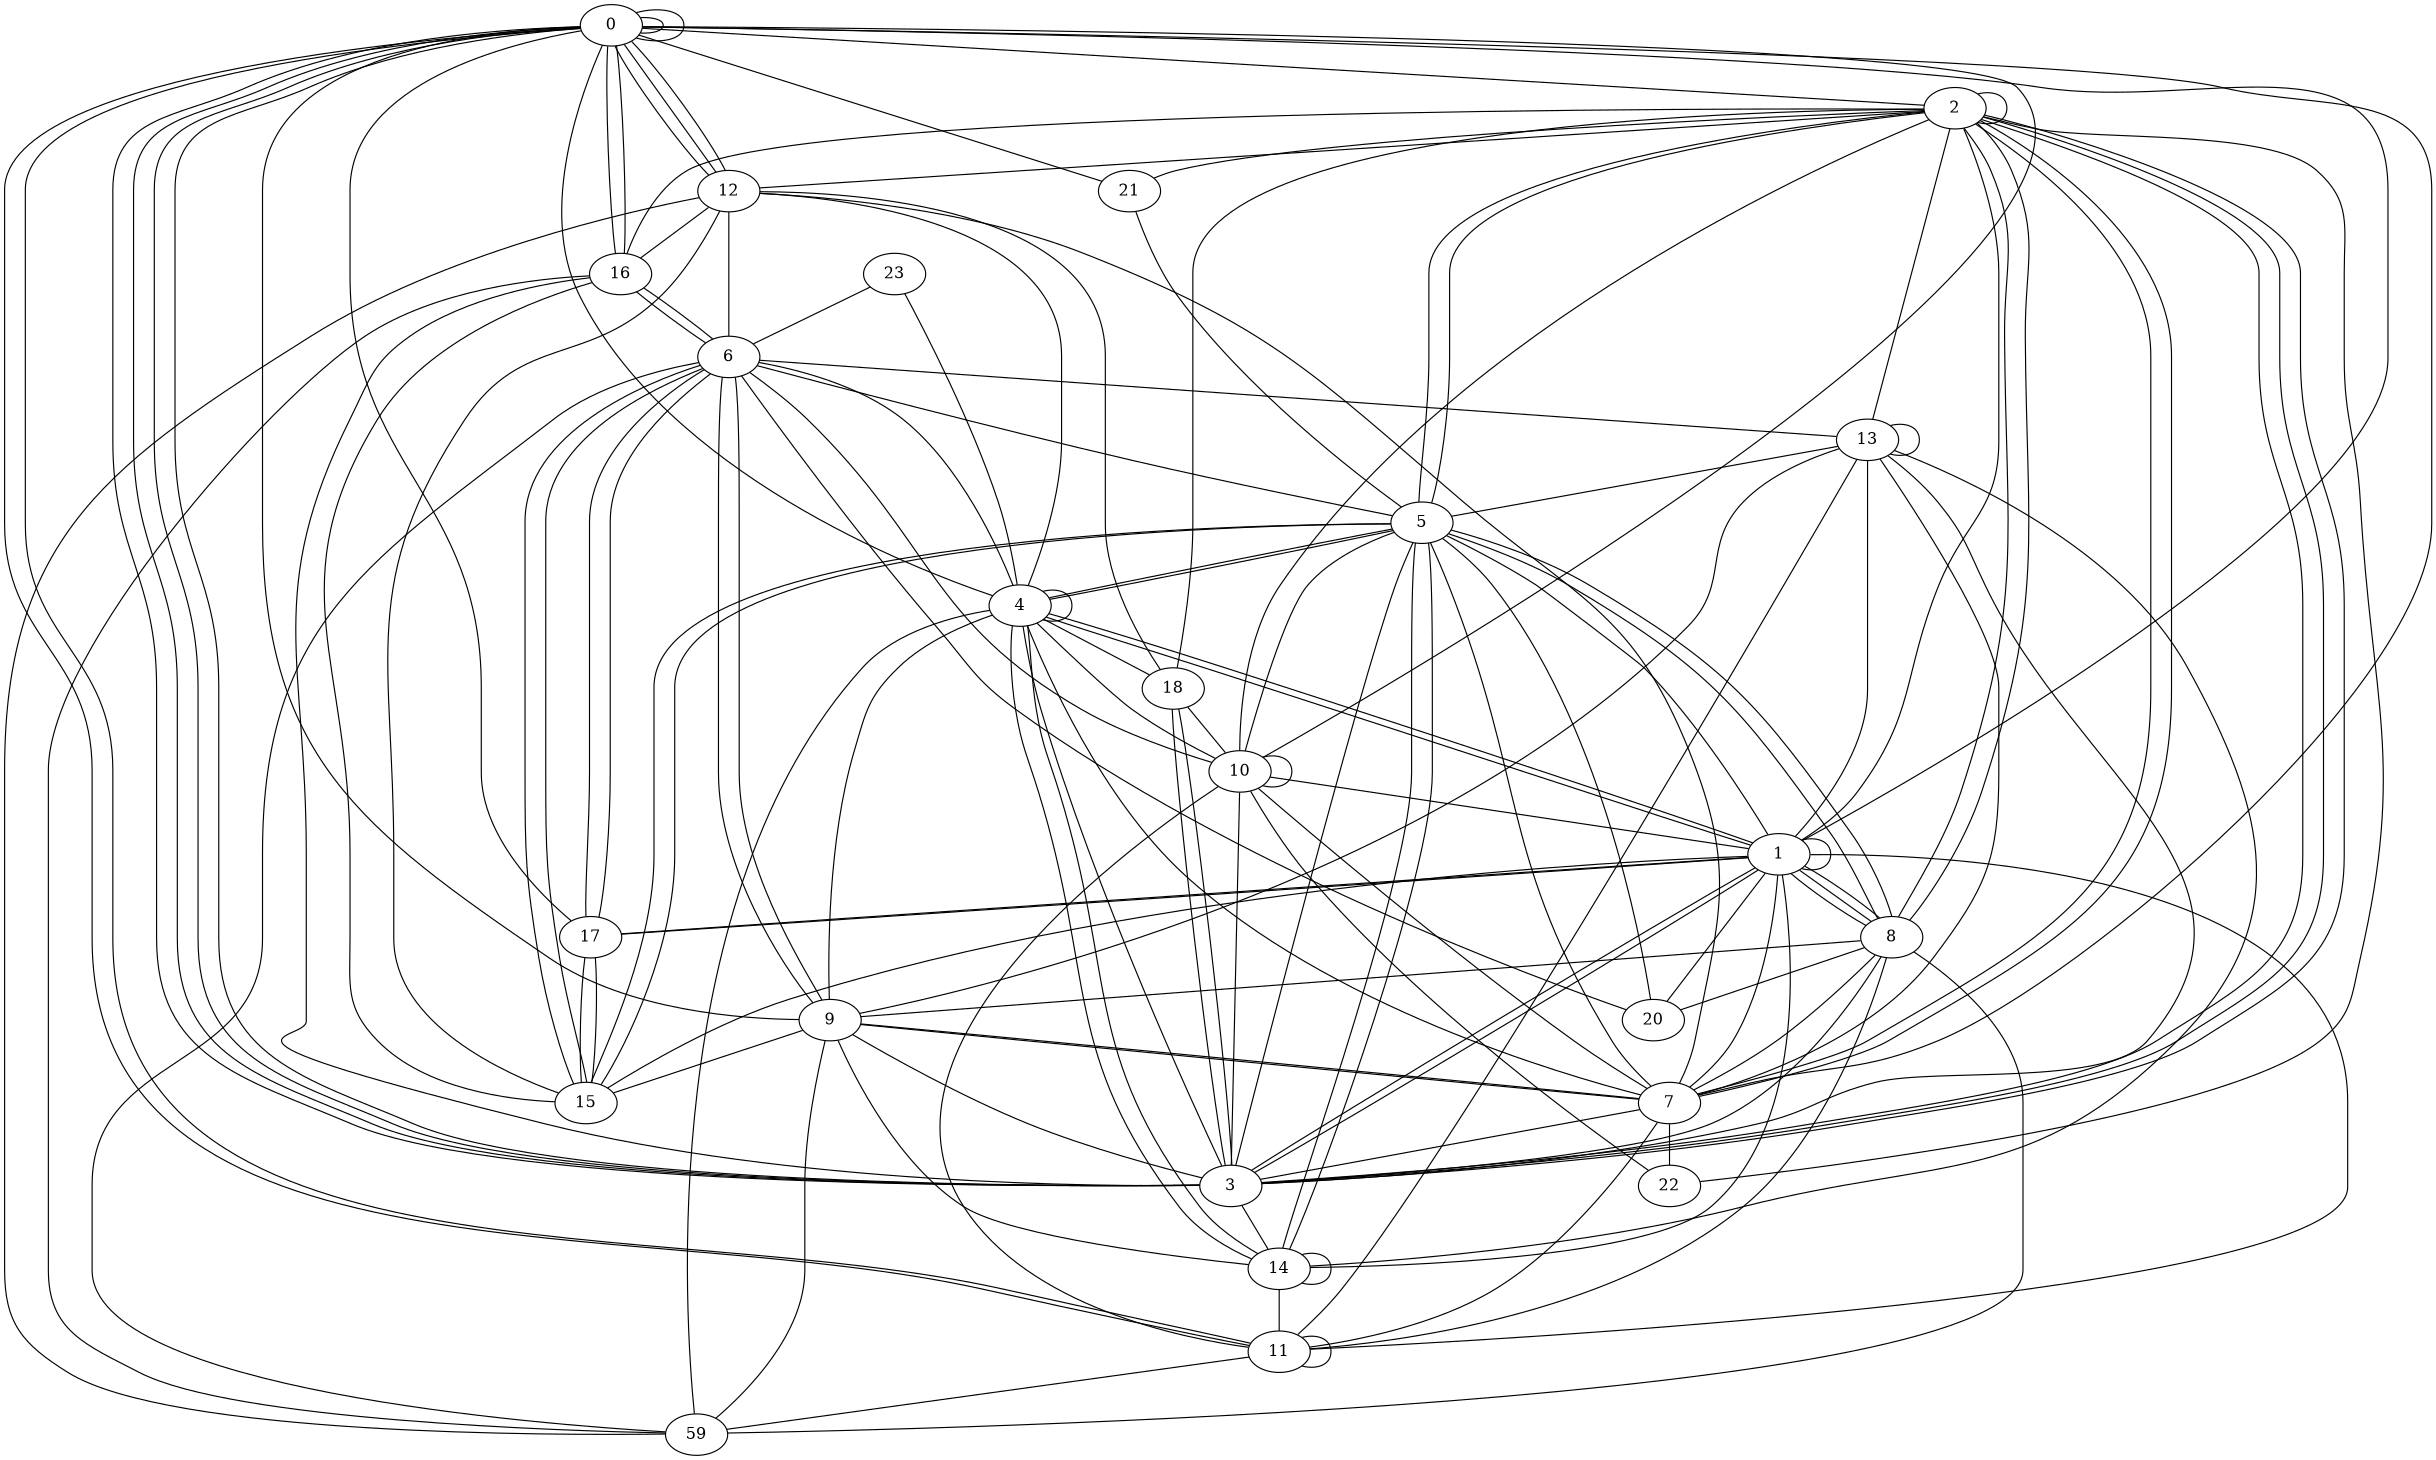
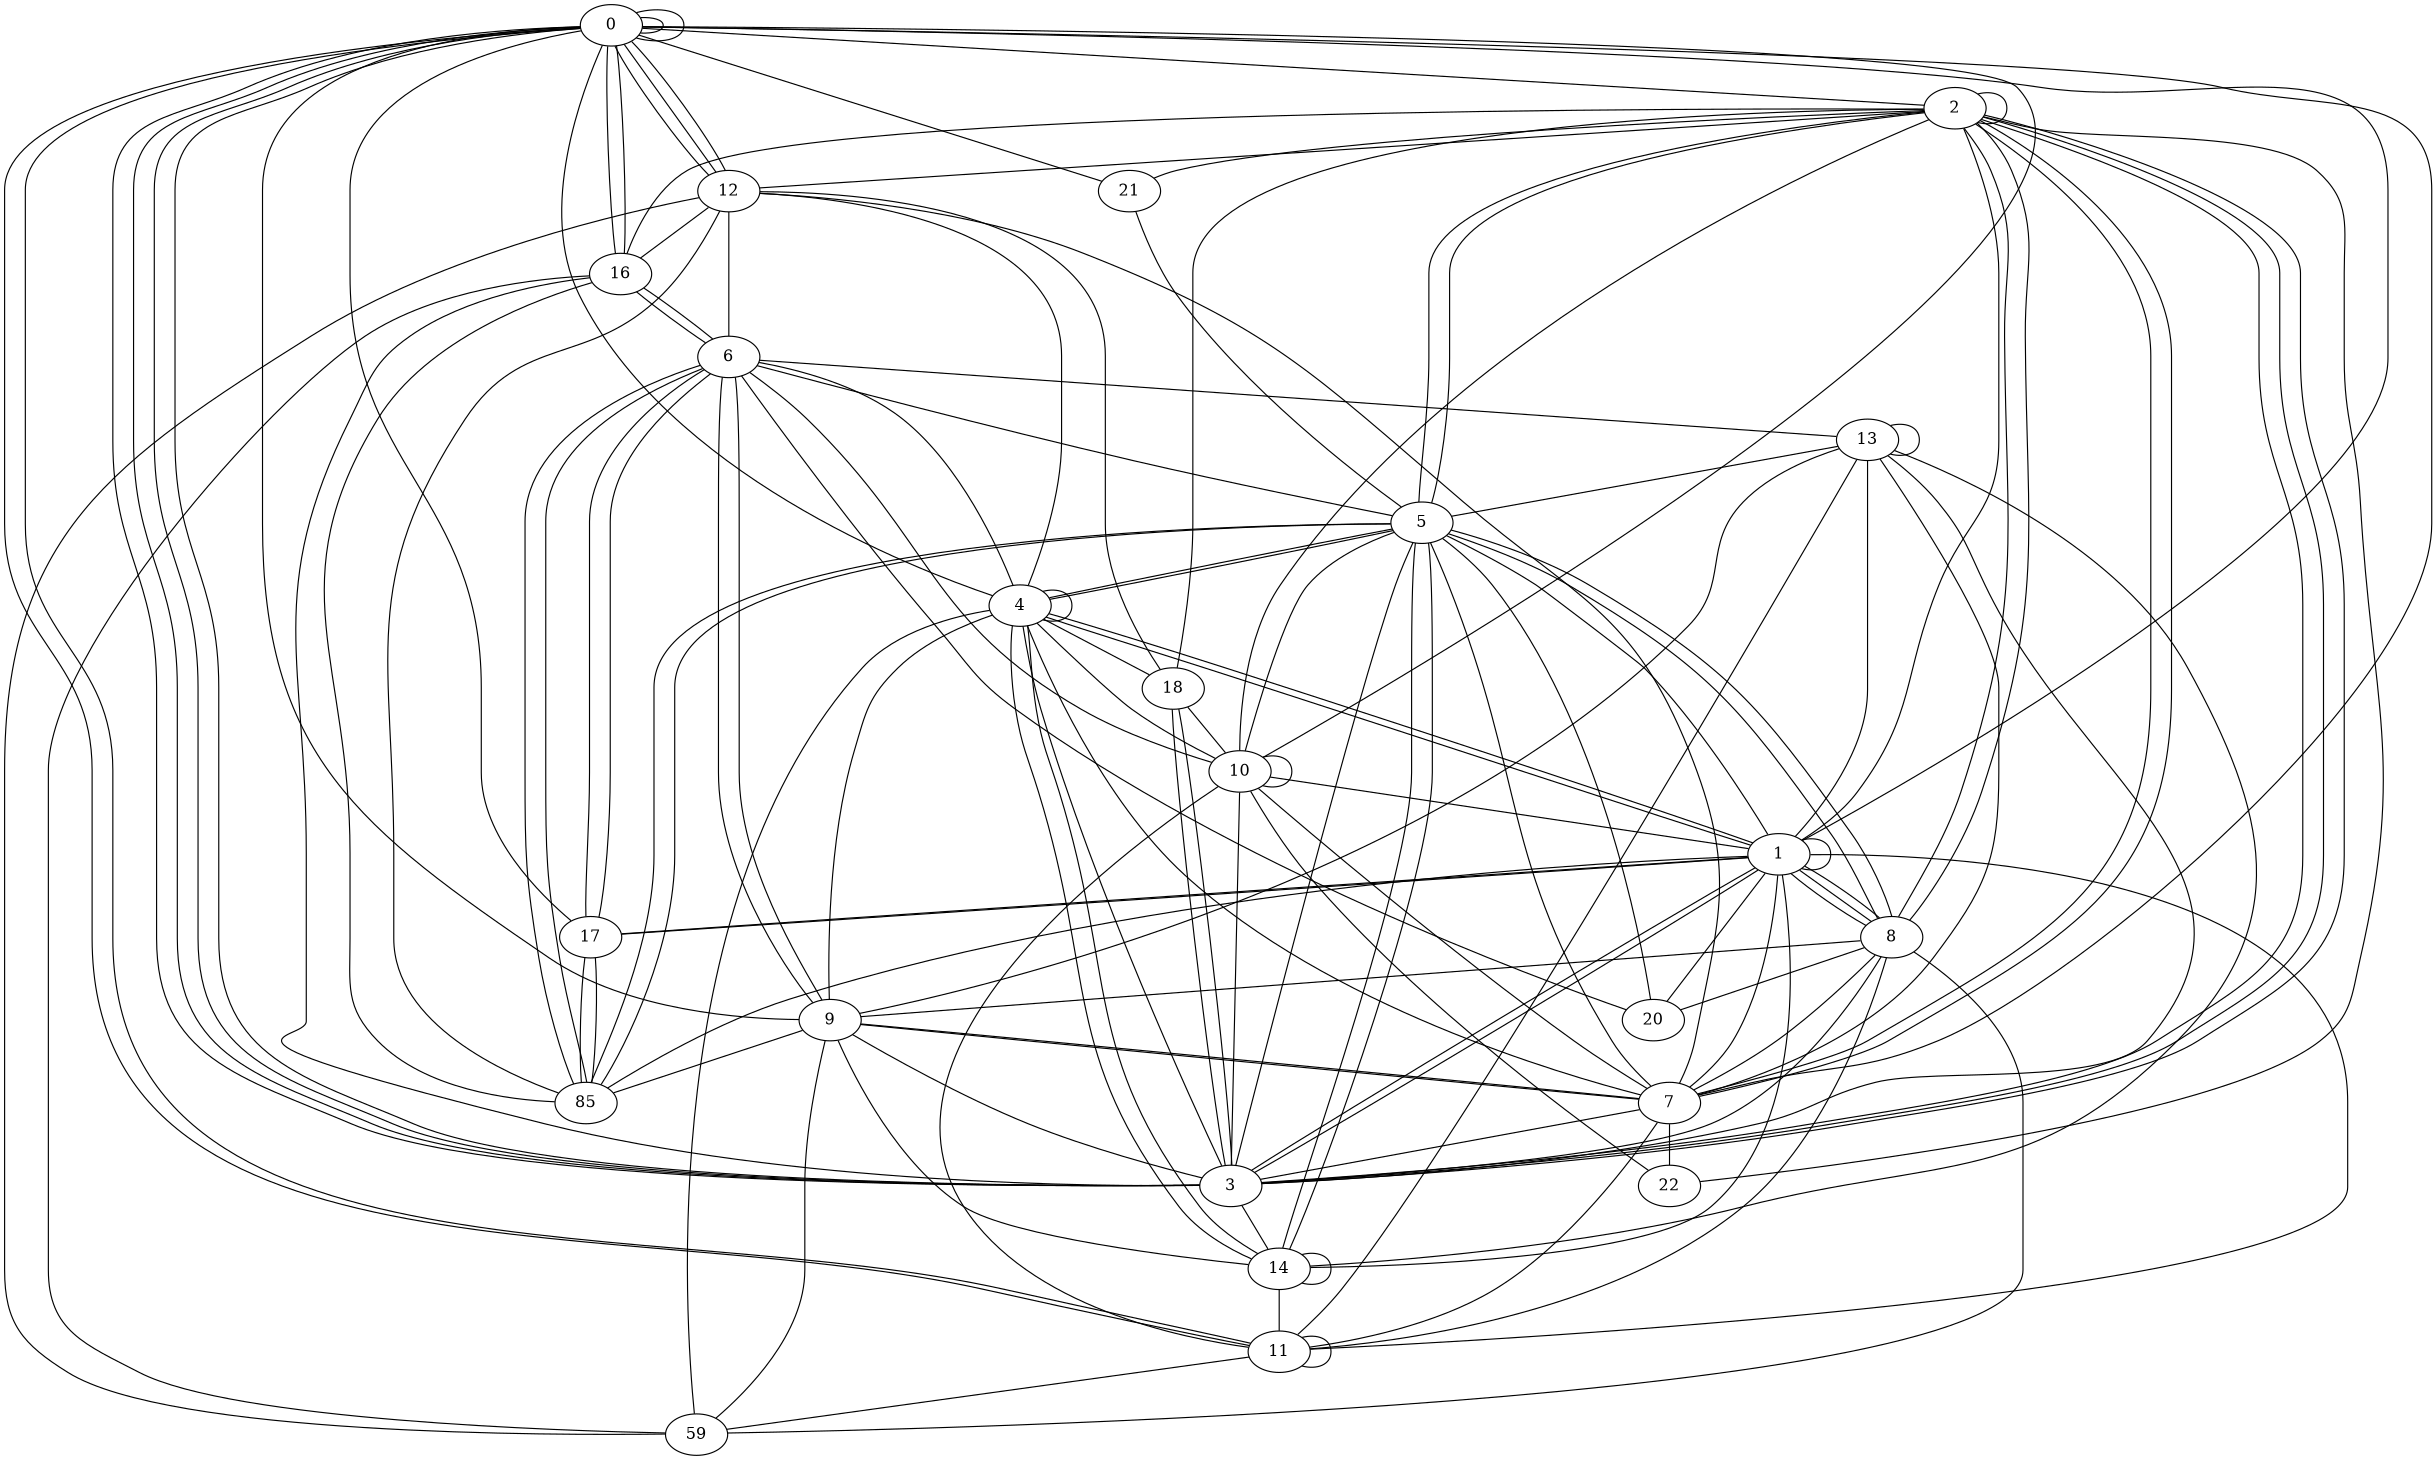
(895, 274) -> none
(1911, 274) -> none
(177, 1062) -> none
(586, 1103) -> (586, 1103)
